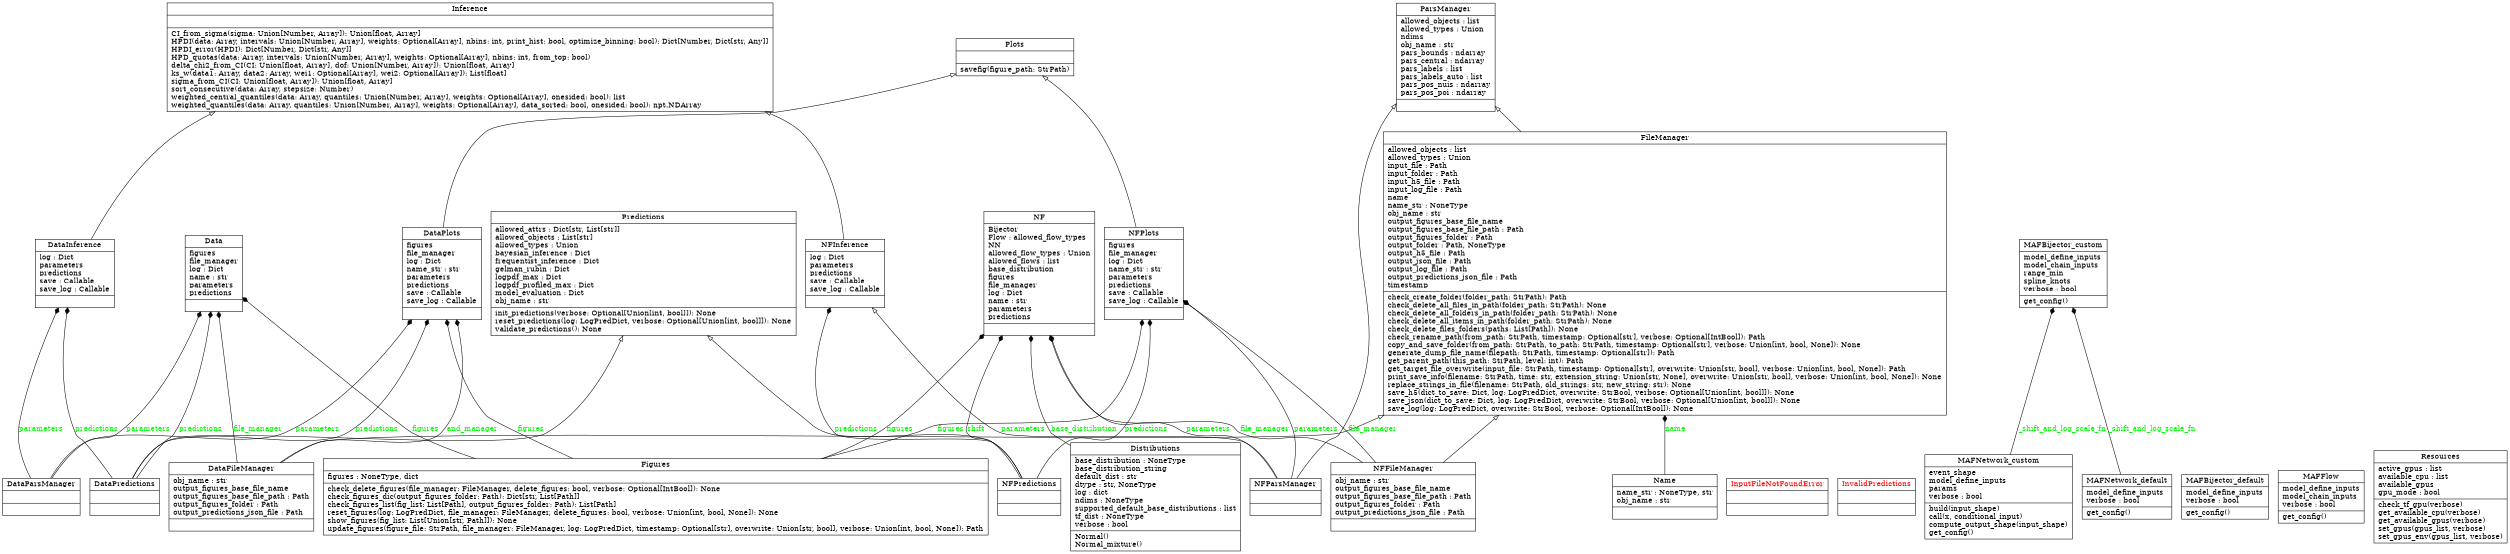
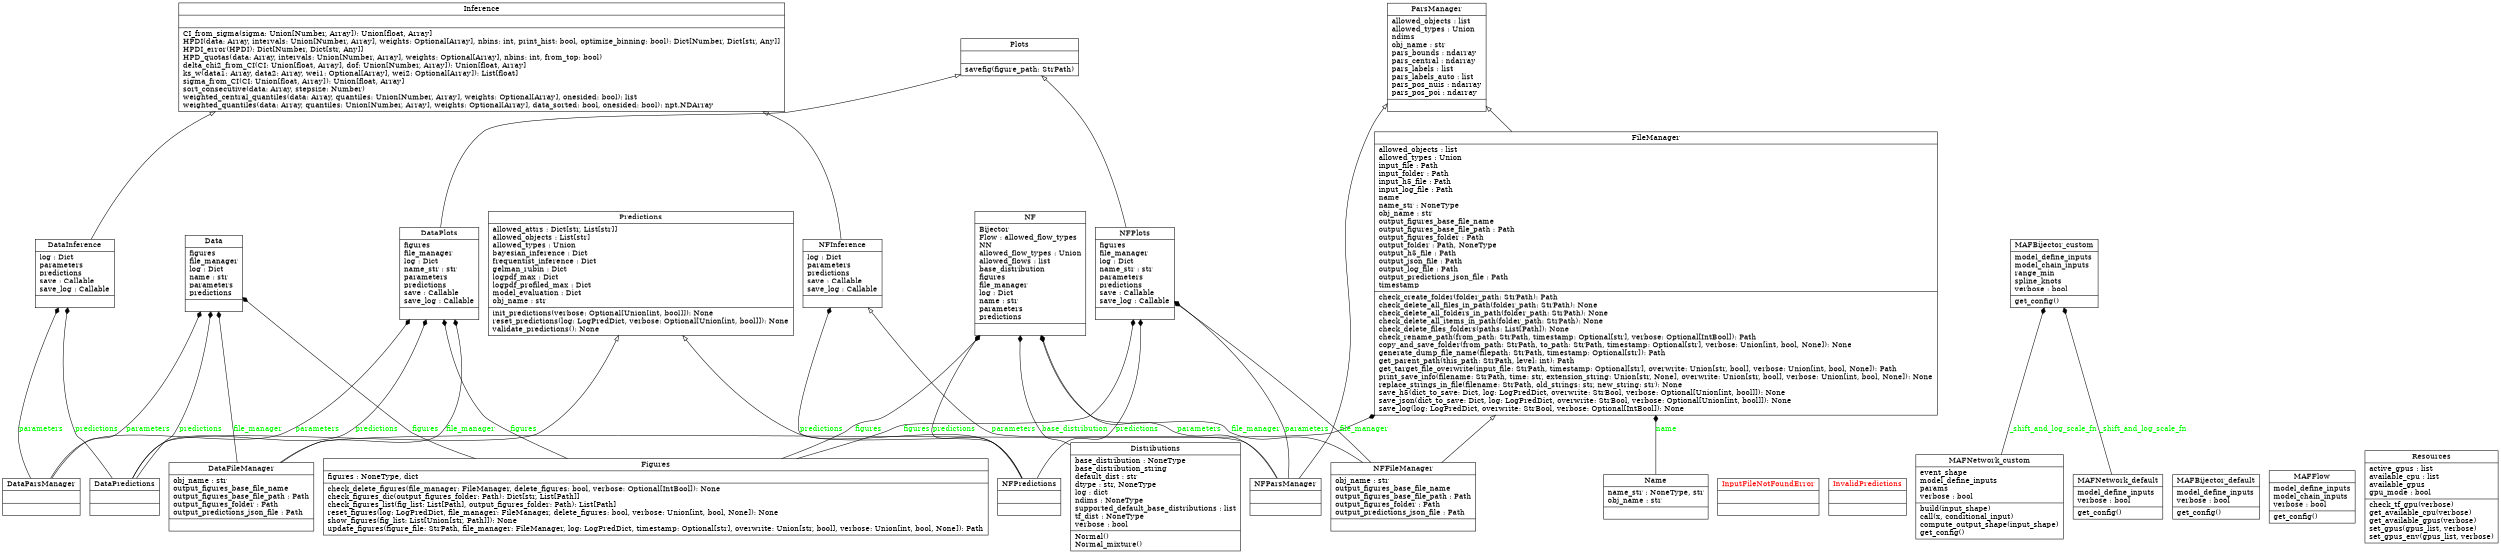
(472, 429) -> (471, 429)
(976, 429) -> (954, 429)
(801, 436) -> (768, 436)
